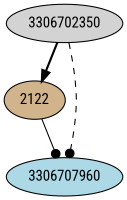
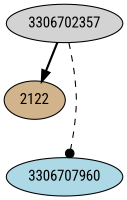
(65, 23) -> (65, 23)
(48, 134) -> none
